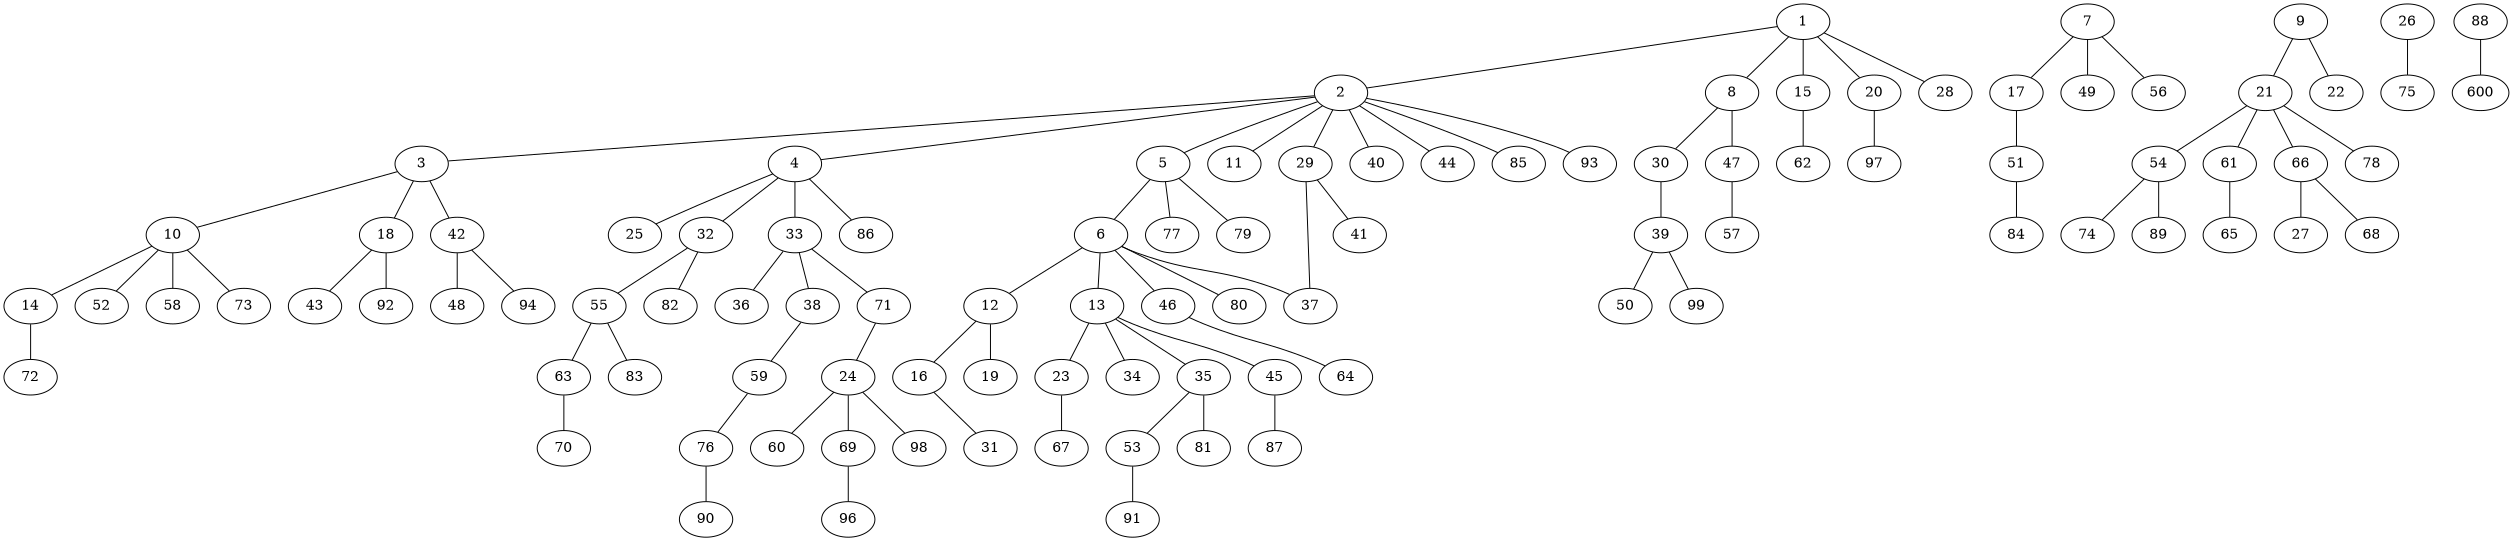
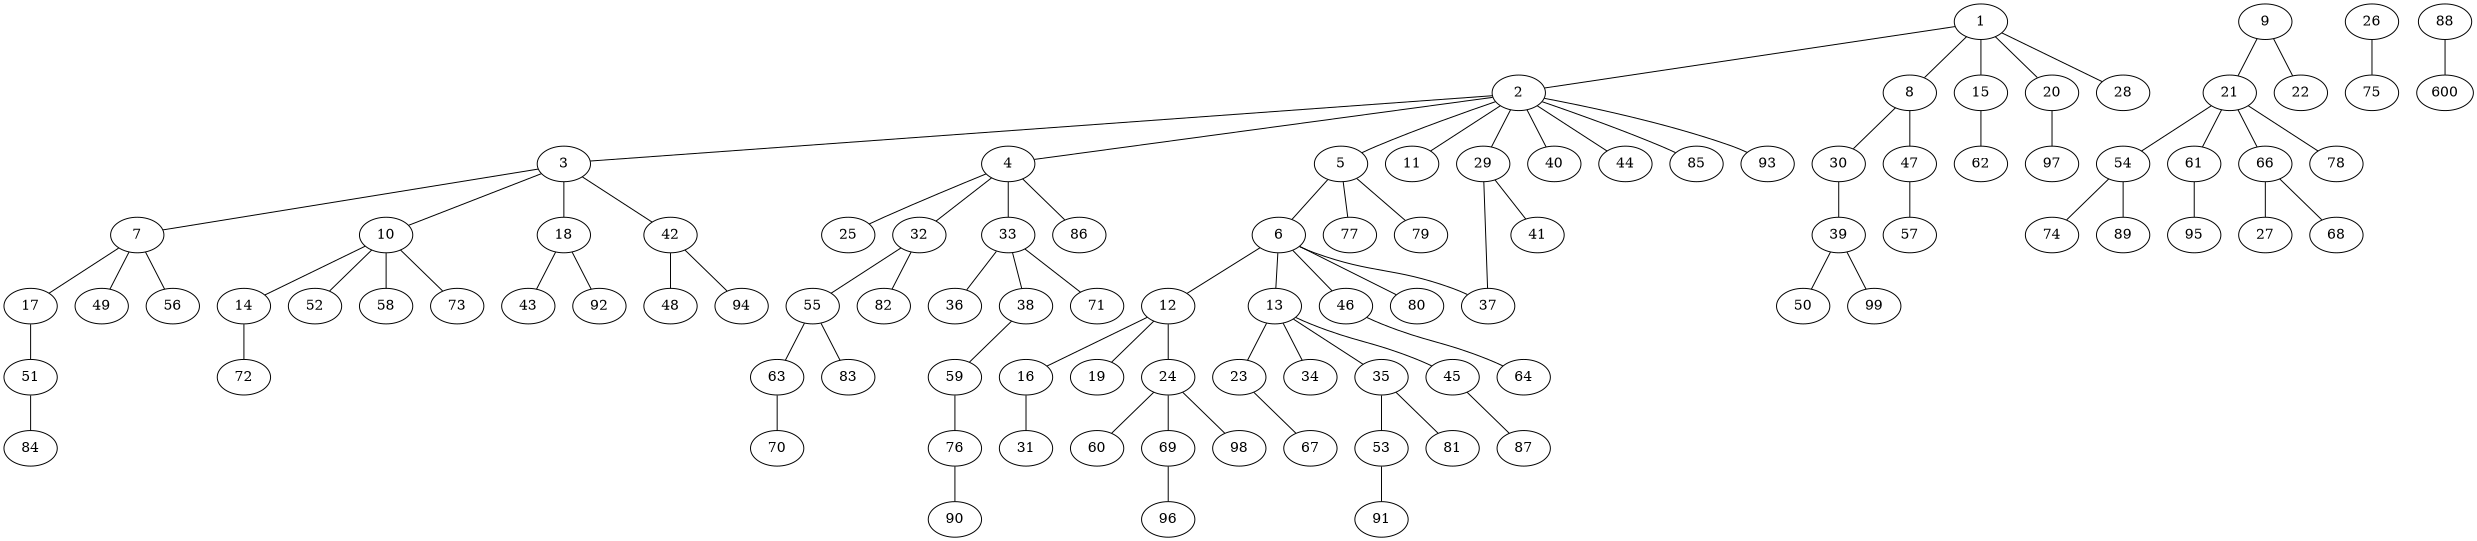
none -> (351, 199)
(2230, 235) -> (2194, 235)
(866, 342) -> (1168, 342)
